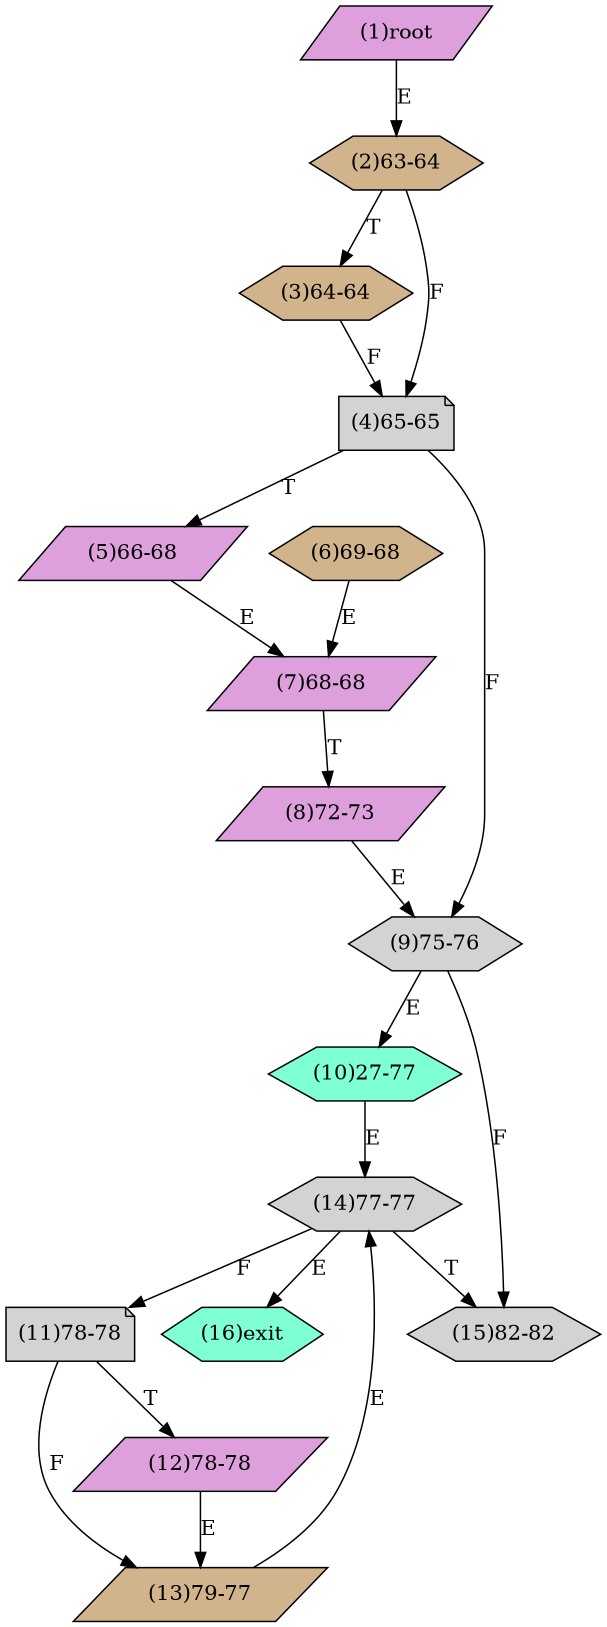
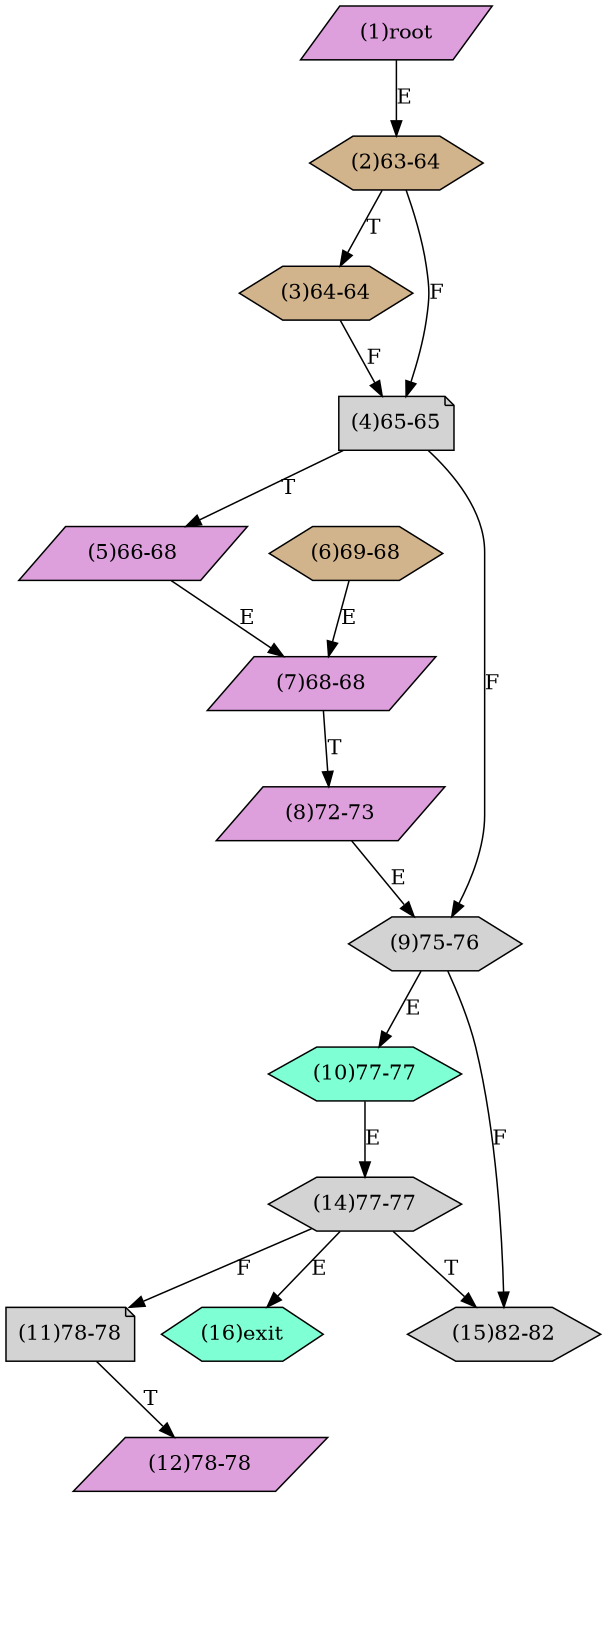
(365, 1074) -> (365, 1074)
(200, 1595) -> none
